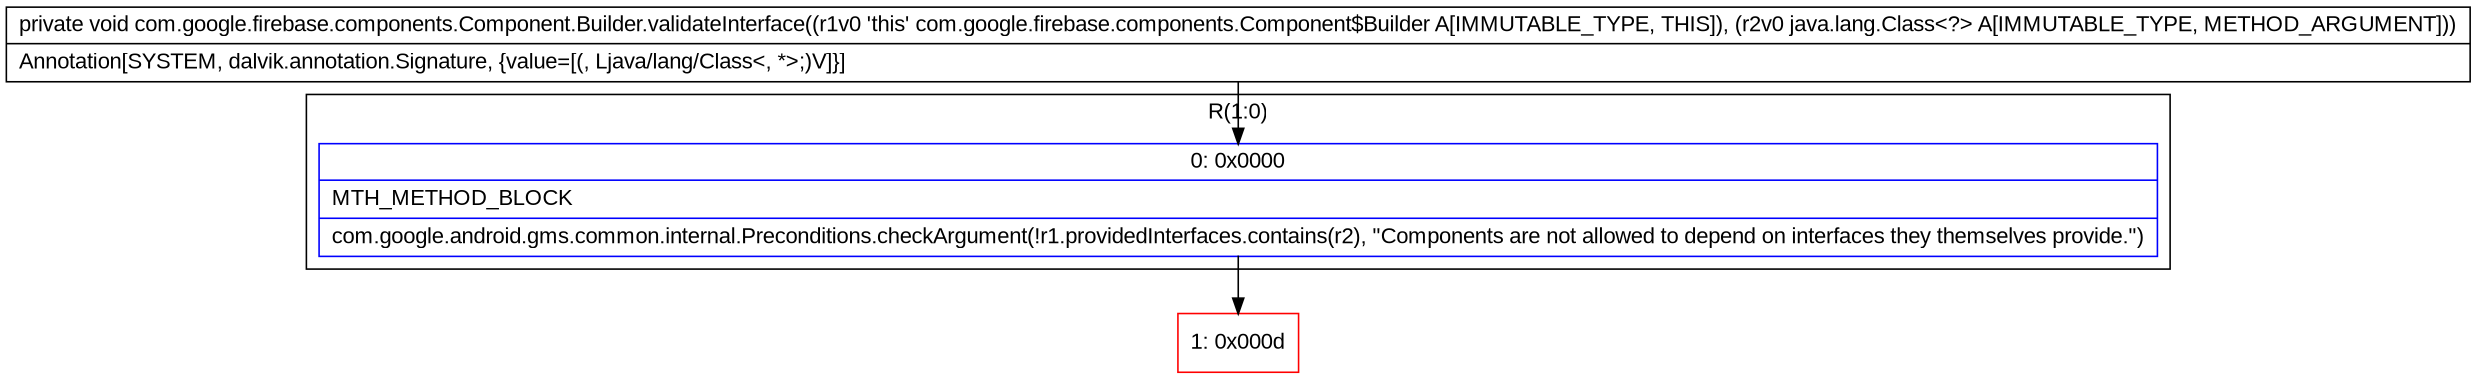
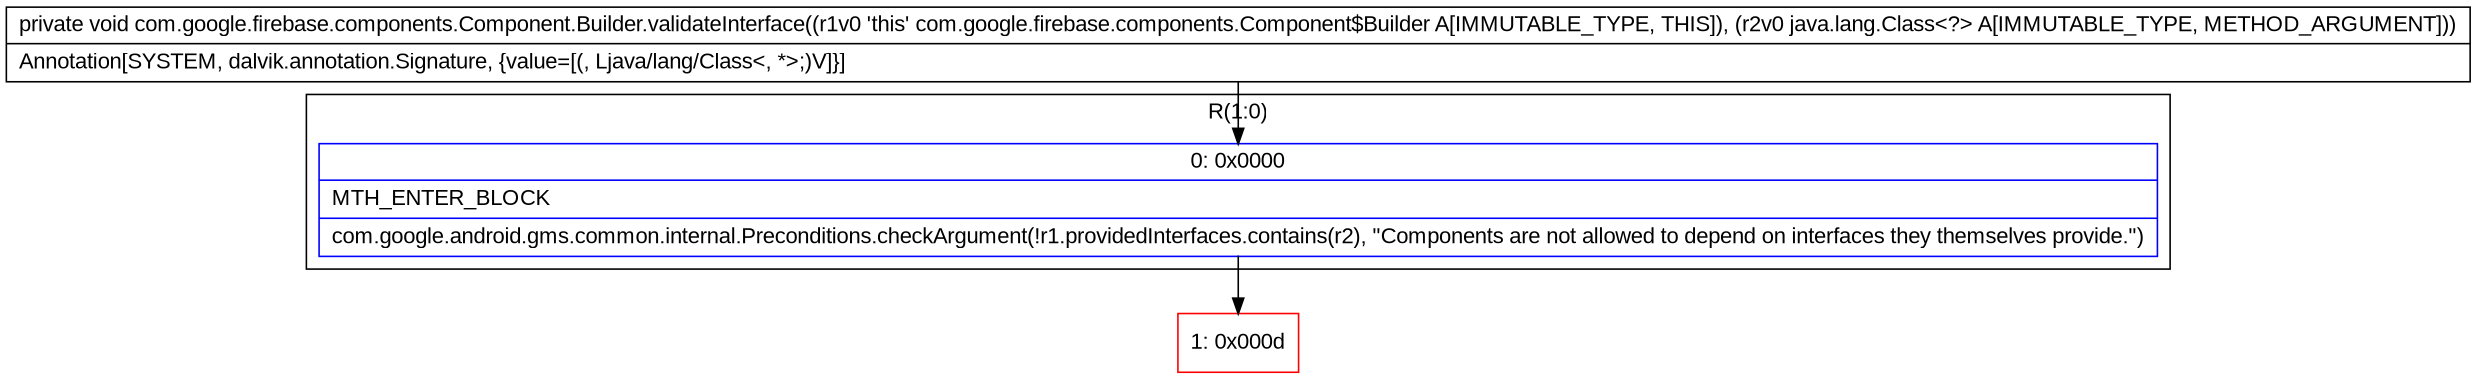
(452, 198) -> (441, 198)
